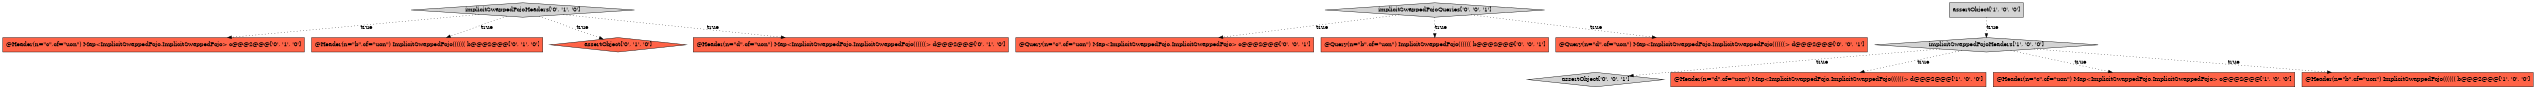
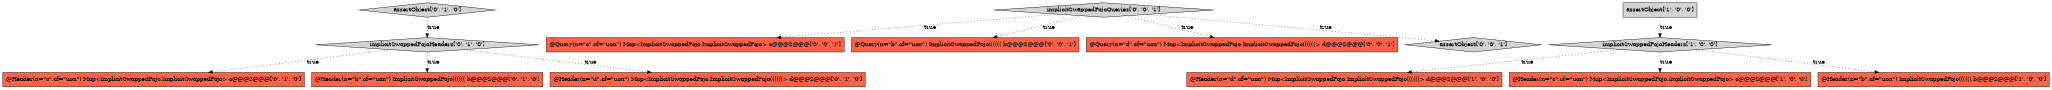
(569, 27) -> (427, 25)
(618, 45) -> (427, 10)
(1787, 62) -> (1291, 27)
